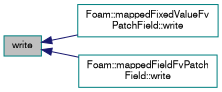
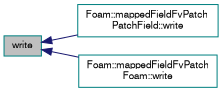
(148, 21) -> (148, 21)
(148, 71) -> (148, 71)
